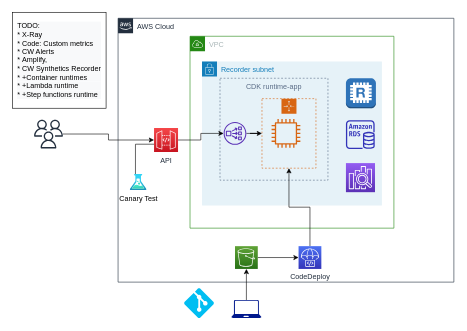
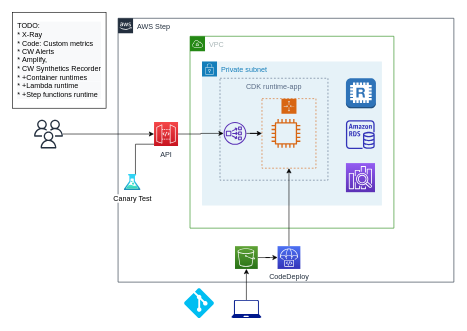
(153, 27) -> (152, 27)
(250, 70) -> (247, 70)
(166, 140) -> (166, 134)
(138, 182) -> (132, 182)
(310, 258) -> (289, 258)
